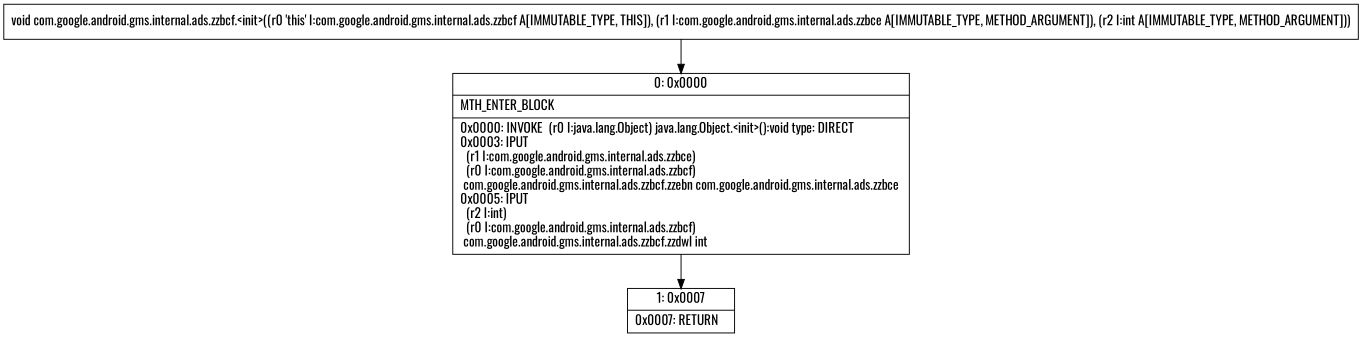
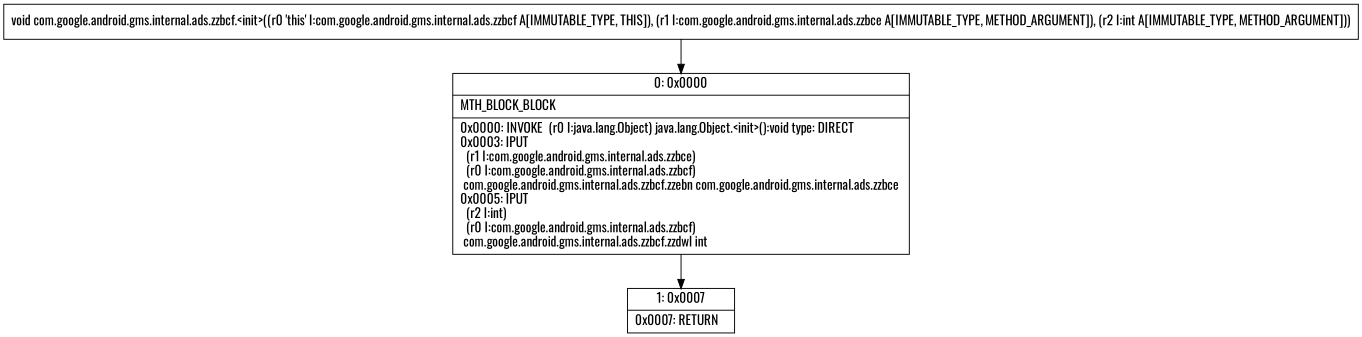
(508, 106) -> (508, 106)
